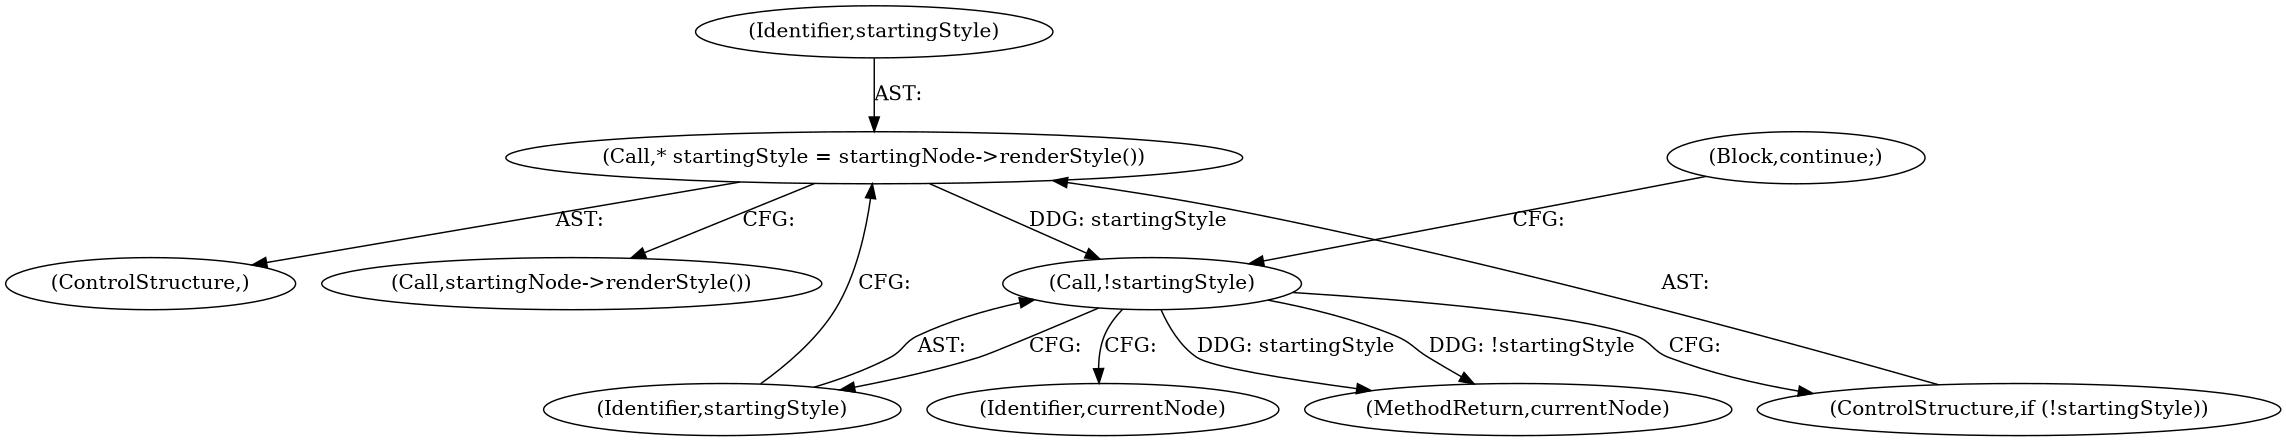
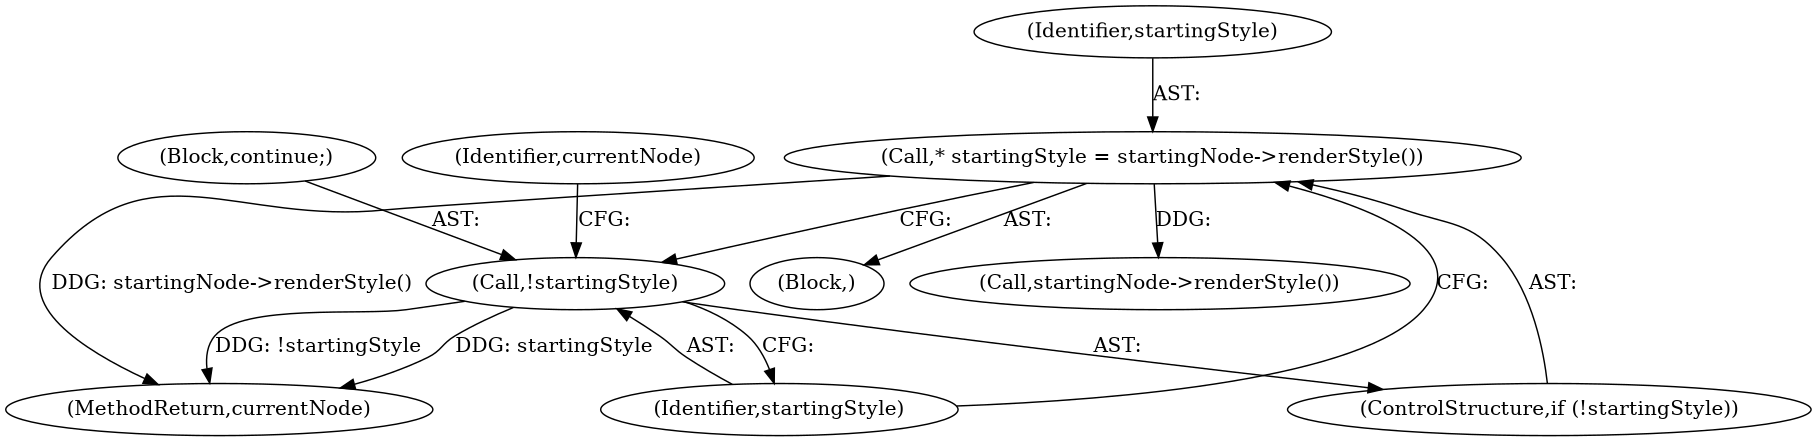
none -> (347, 211)
(772, 221) -> (1187, 221)
(1128, 221) -> (929, 221)
(1542, 221) -> (460, 221)
(151, 284) -> (817, 284)
(1104, 336) -> (577, 213)
(1698, 347) -> (1121, 347)
